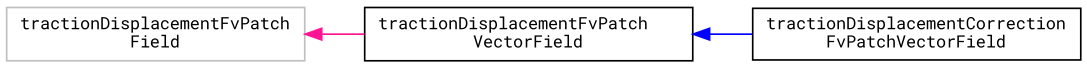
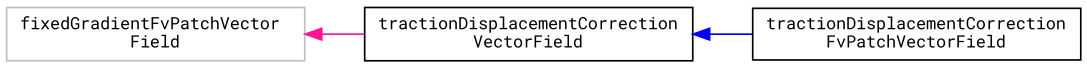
(156, 34) -> (156, 34)
(529, 34) -> (529, 34)
